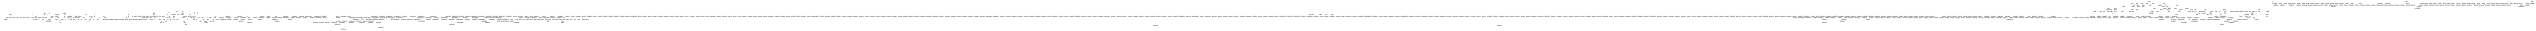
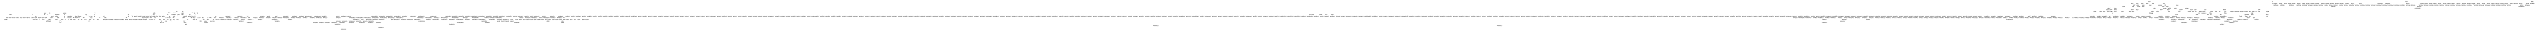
none -> (1938, 16)
